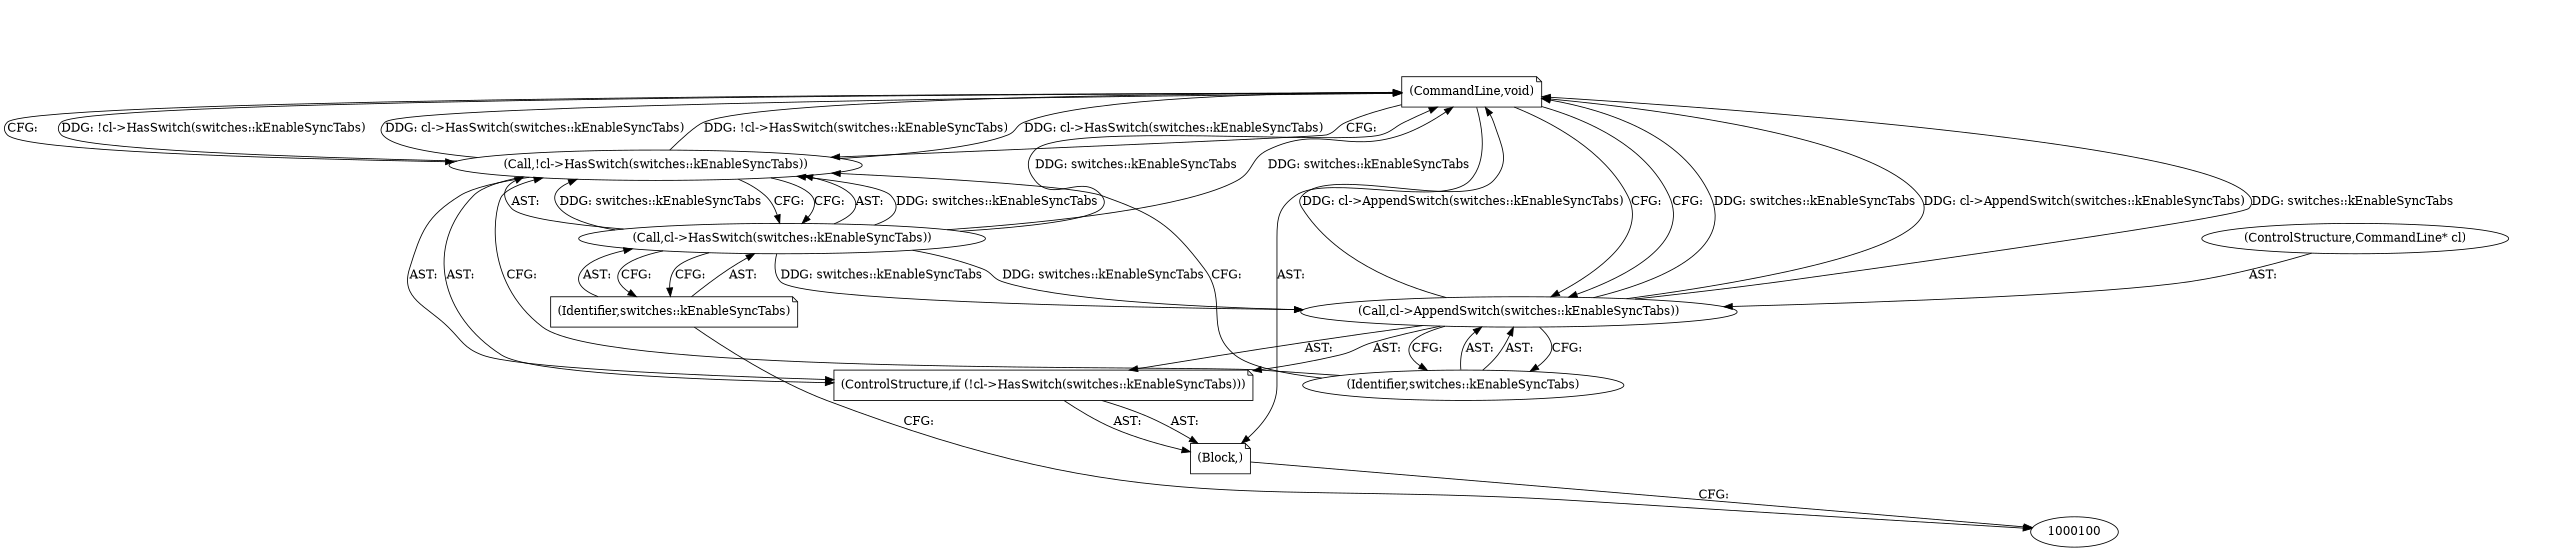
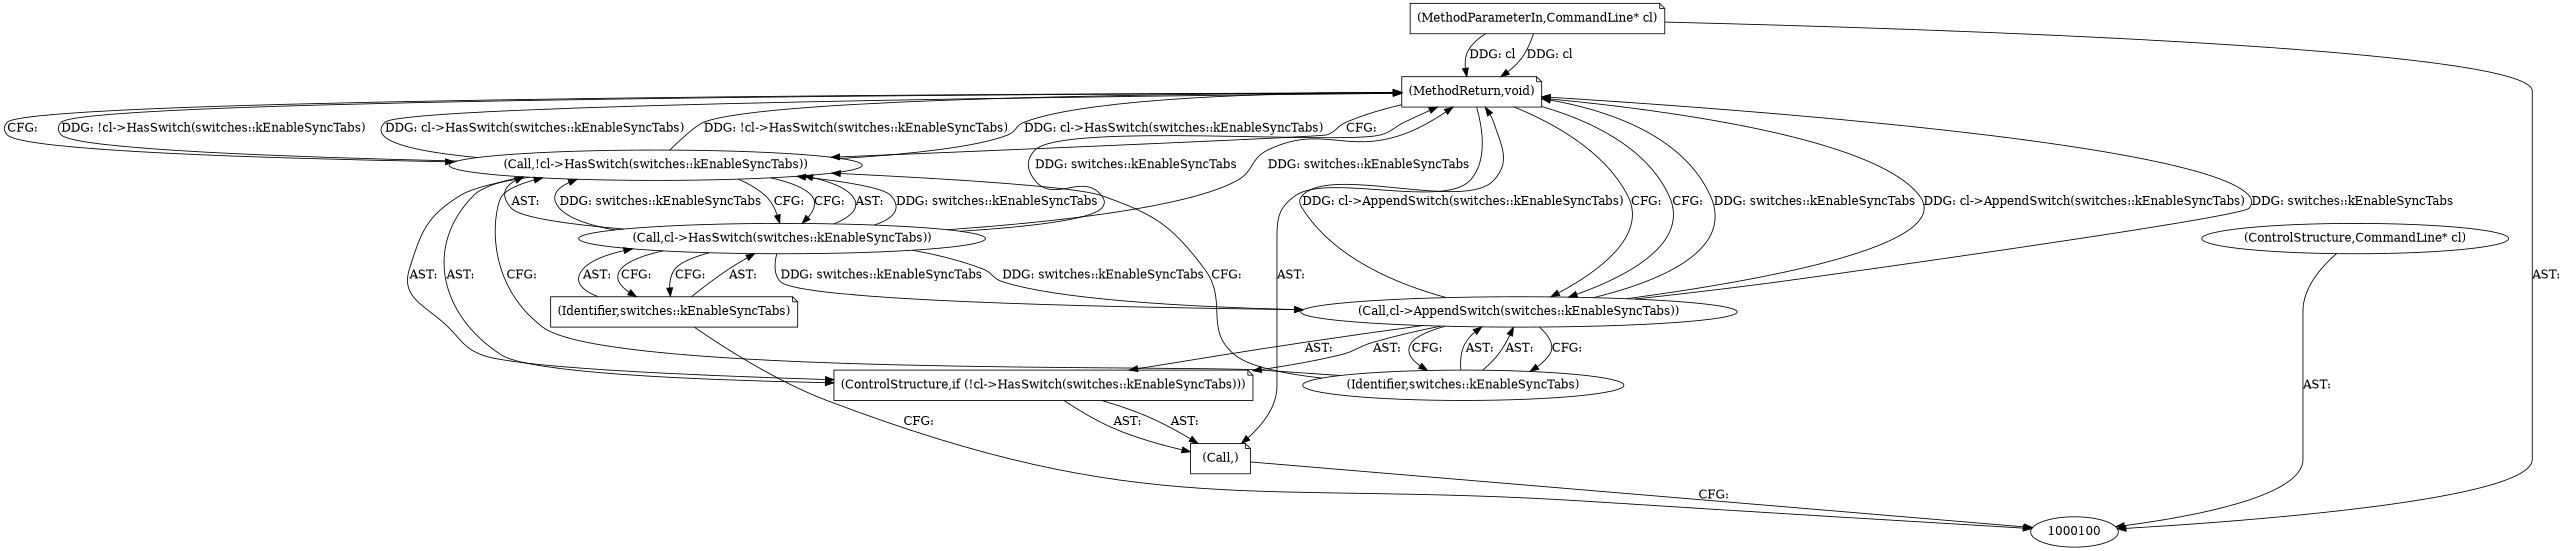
none -> (1537, 19)
(1472, 92) -> (1472, 92)
(2024, 295) -> (2303, 450)
(1220, 459) -> (1220, 459)
